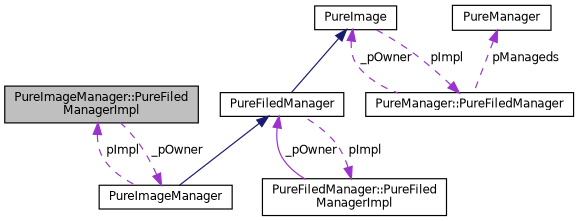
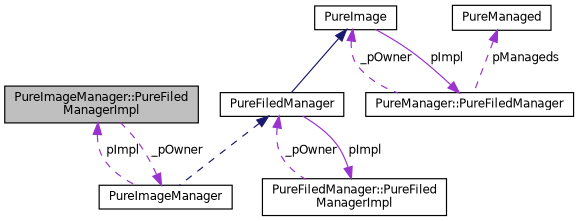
(502, 18) -> (502, 18)
(415, 54) -> (415, 54)
(330, 137) -> (330, 137)
(219, 155) -> (219, 155)
(283, 158) -> (283, 158)
